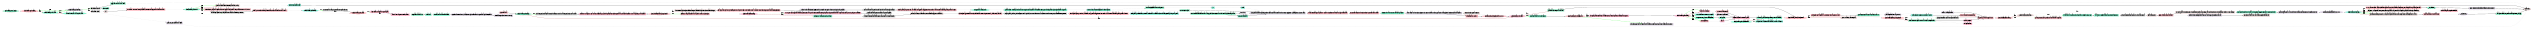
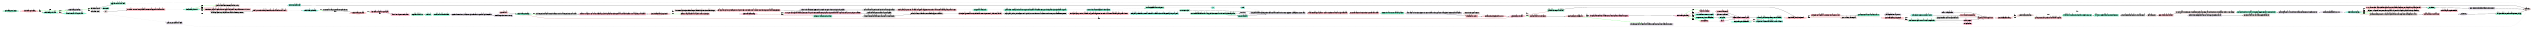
(980, 10) -> (980, 10)
(1538, 16) -> (1538, 16)
